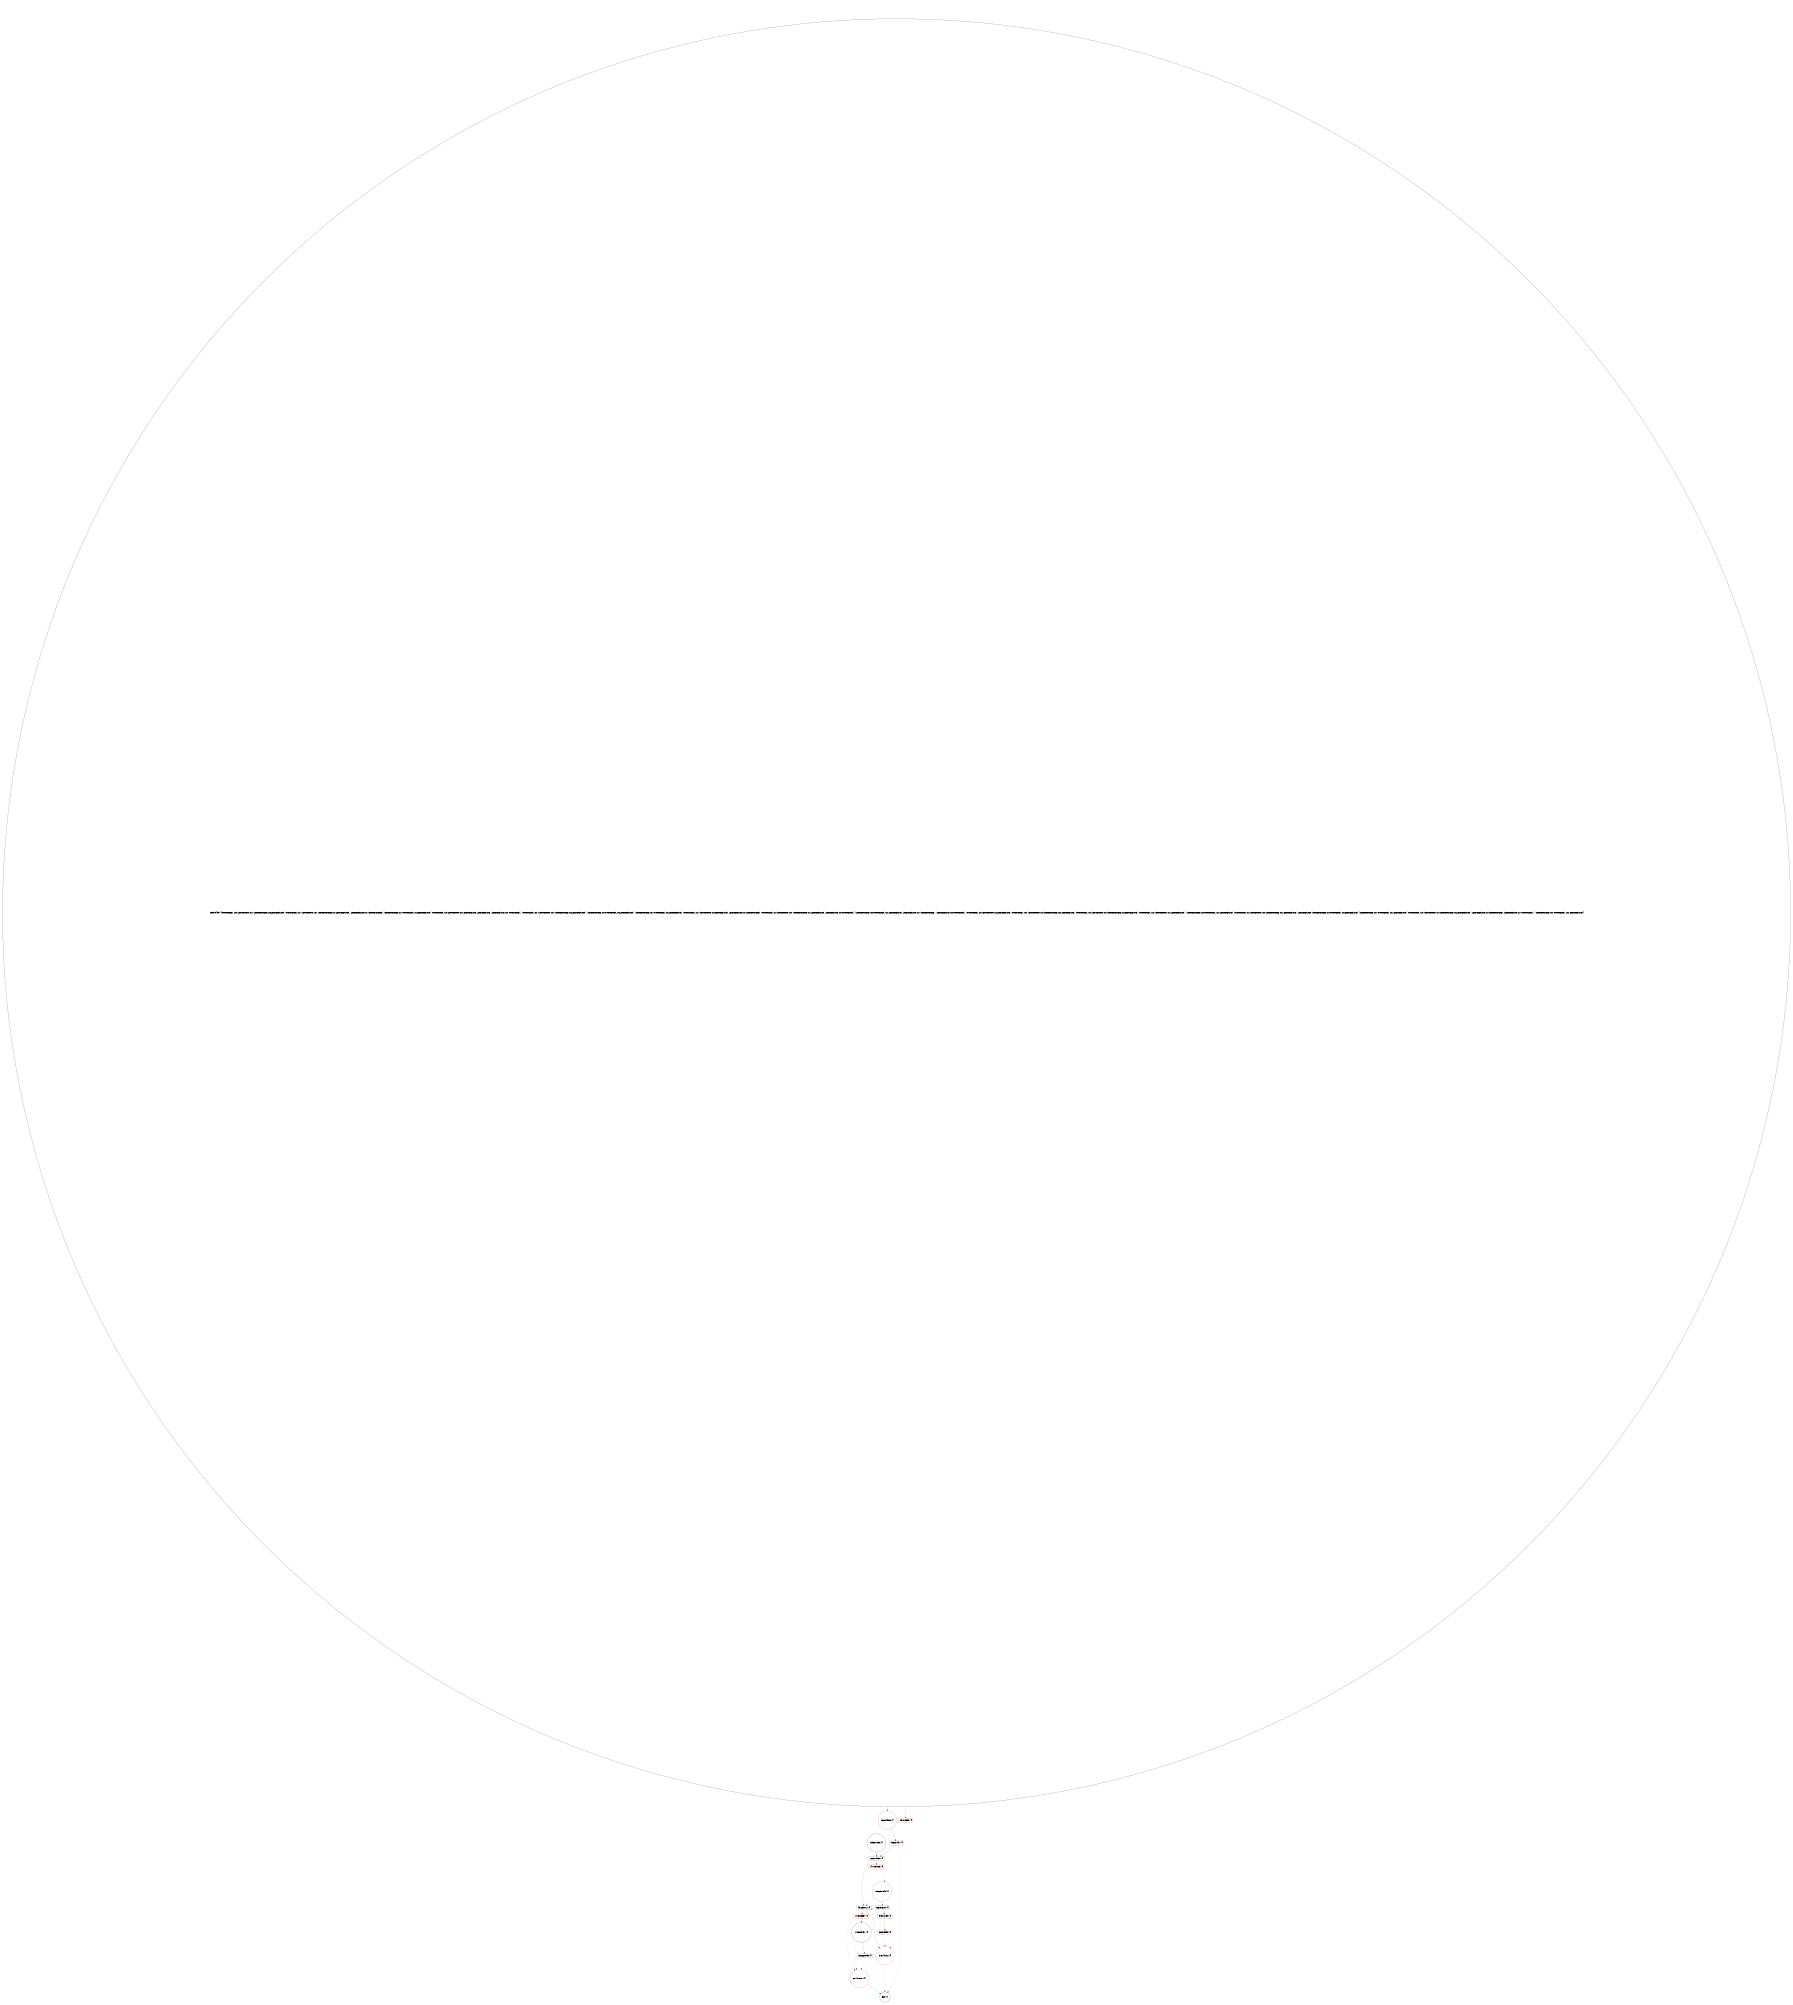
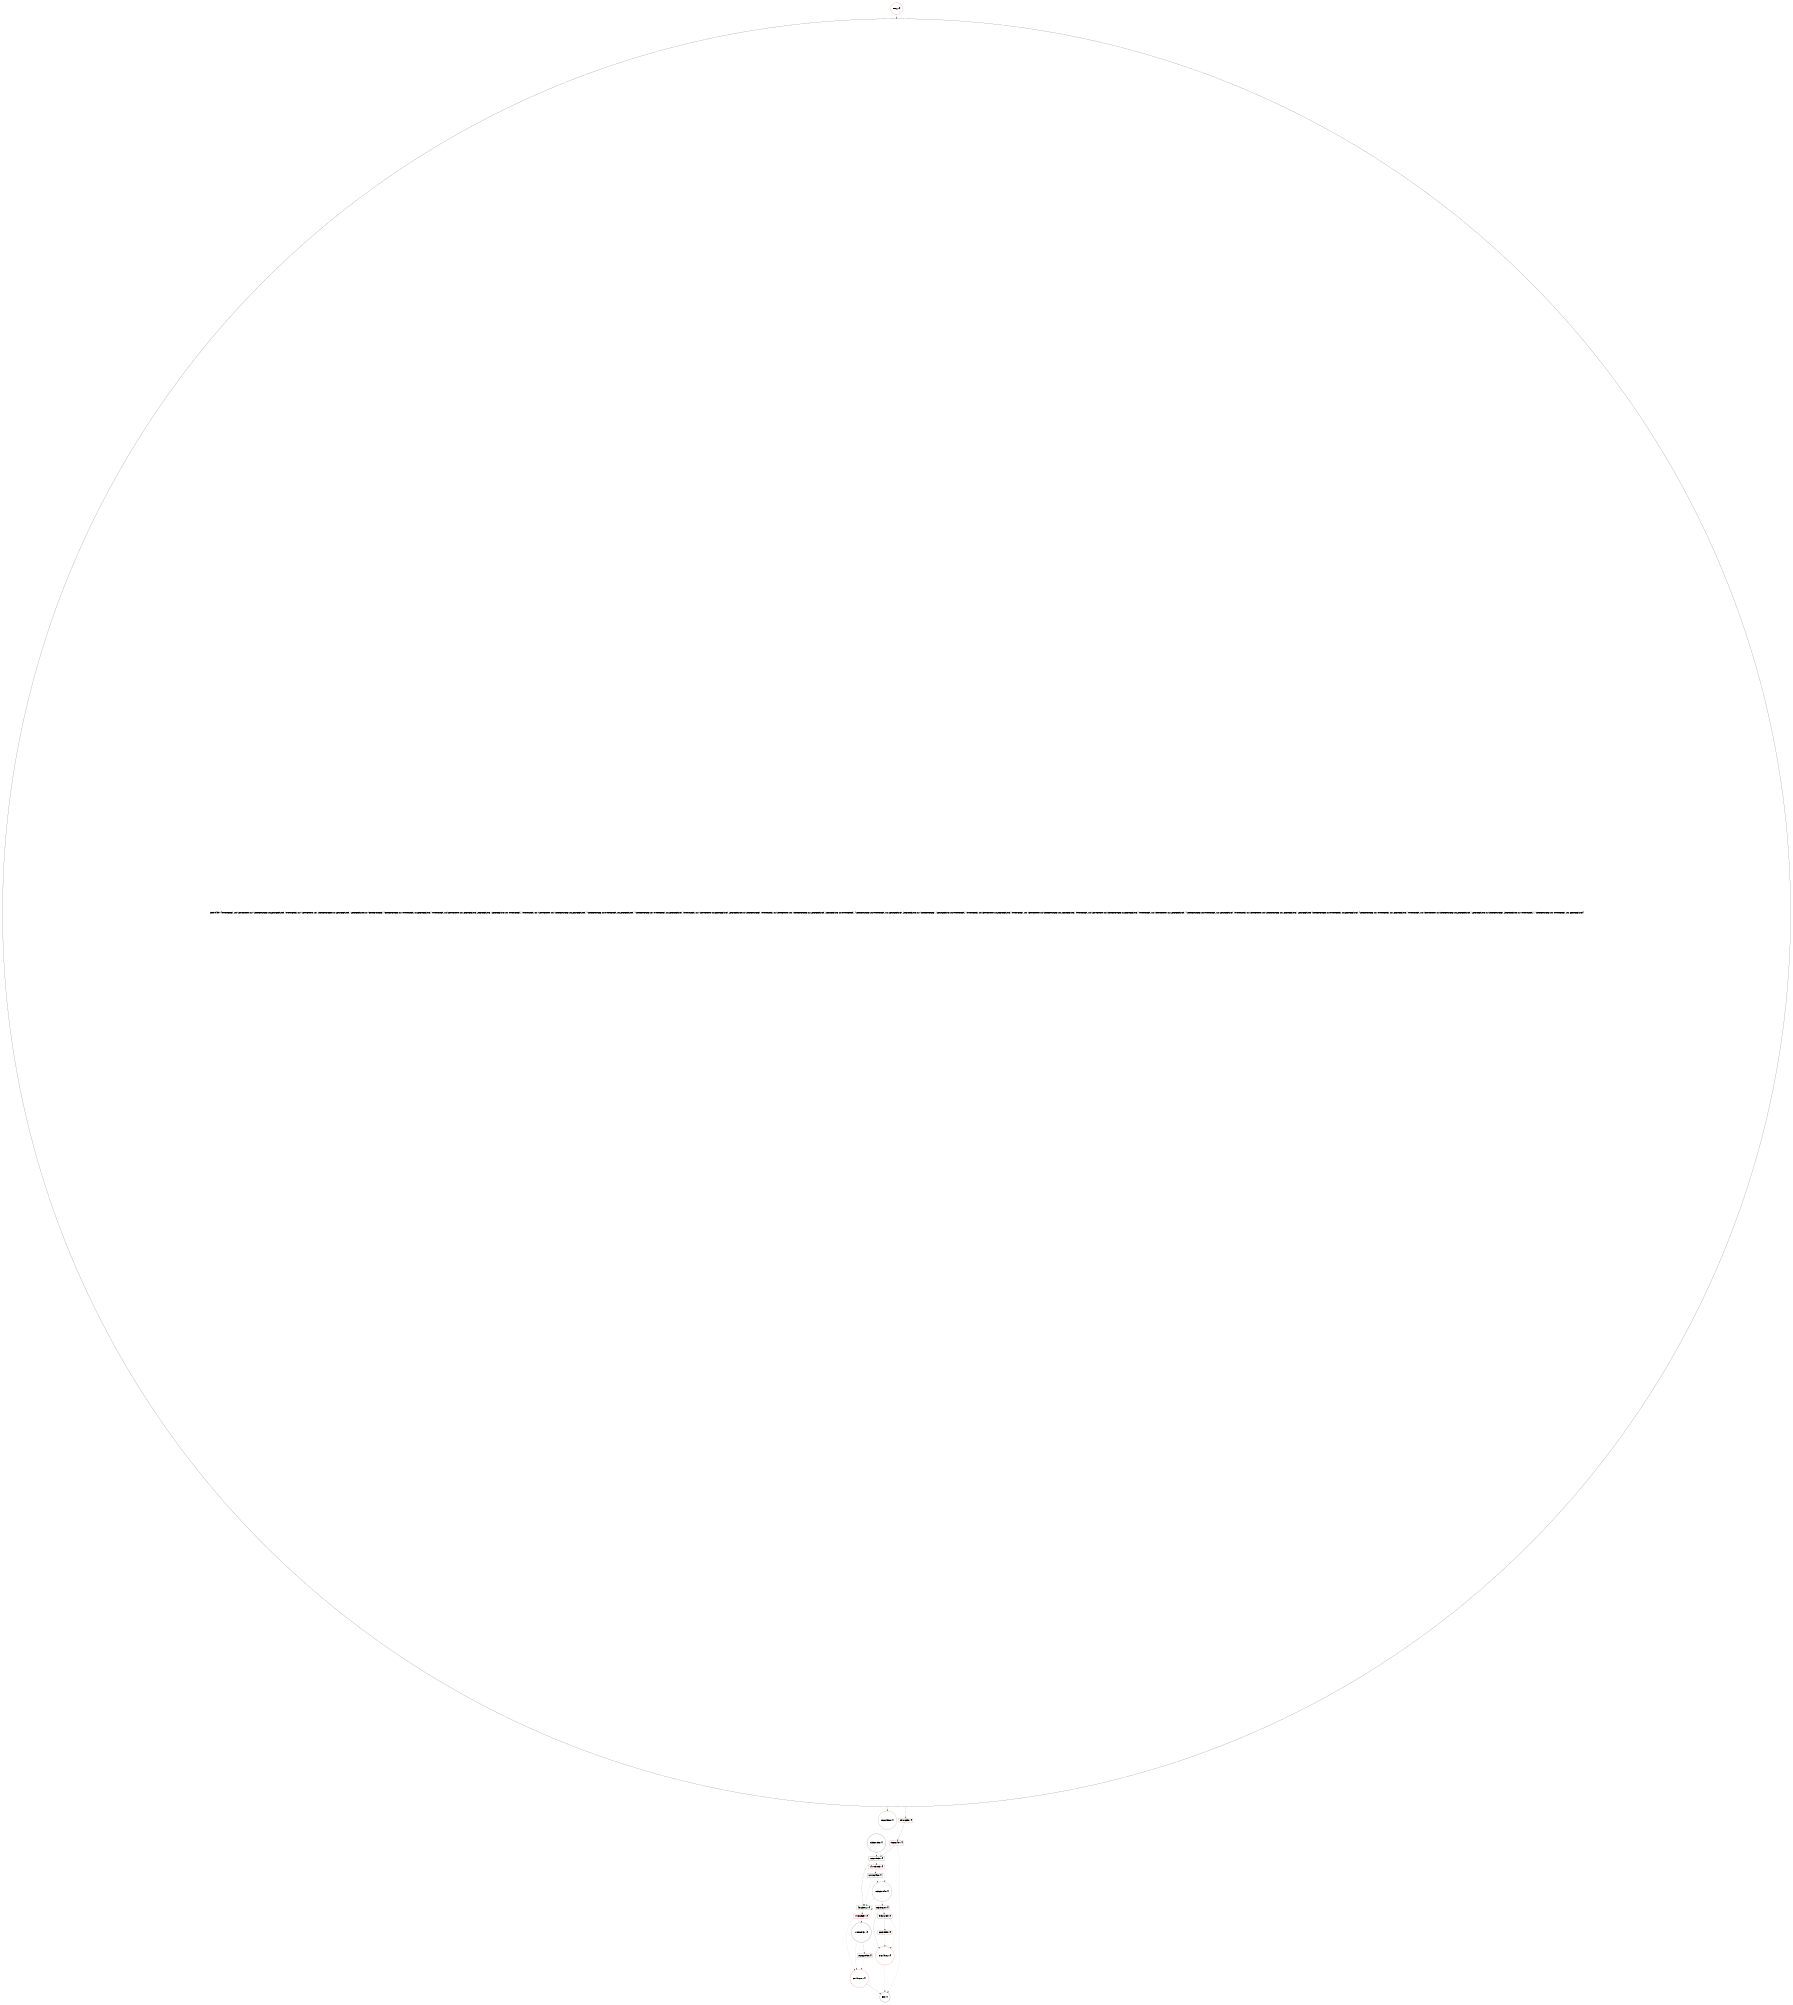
none -> (897, 9)
(893, 1834) -> (901, 1831)
none -> (875, 1875)
